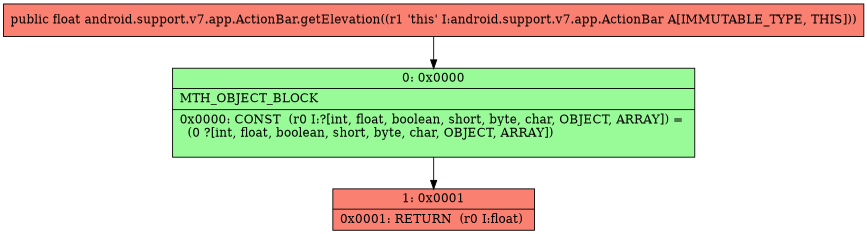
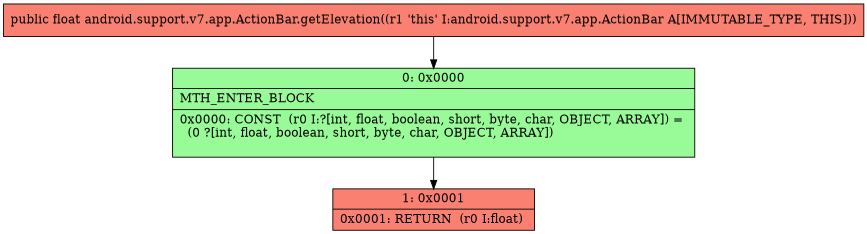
(249, 99) -> (247, 99)
